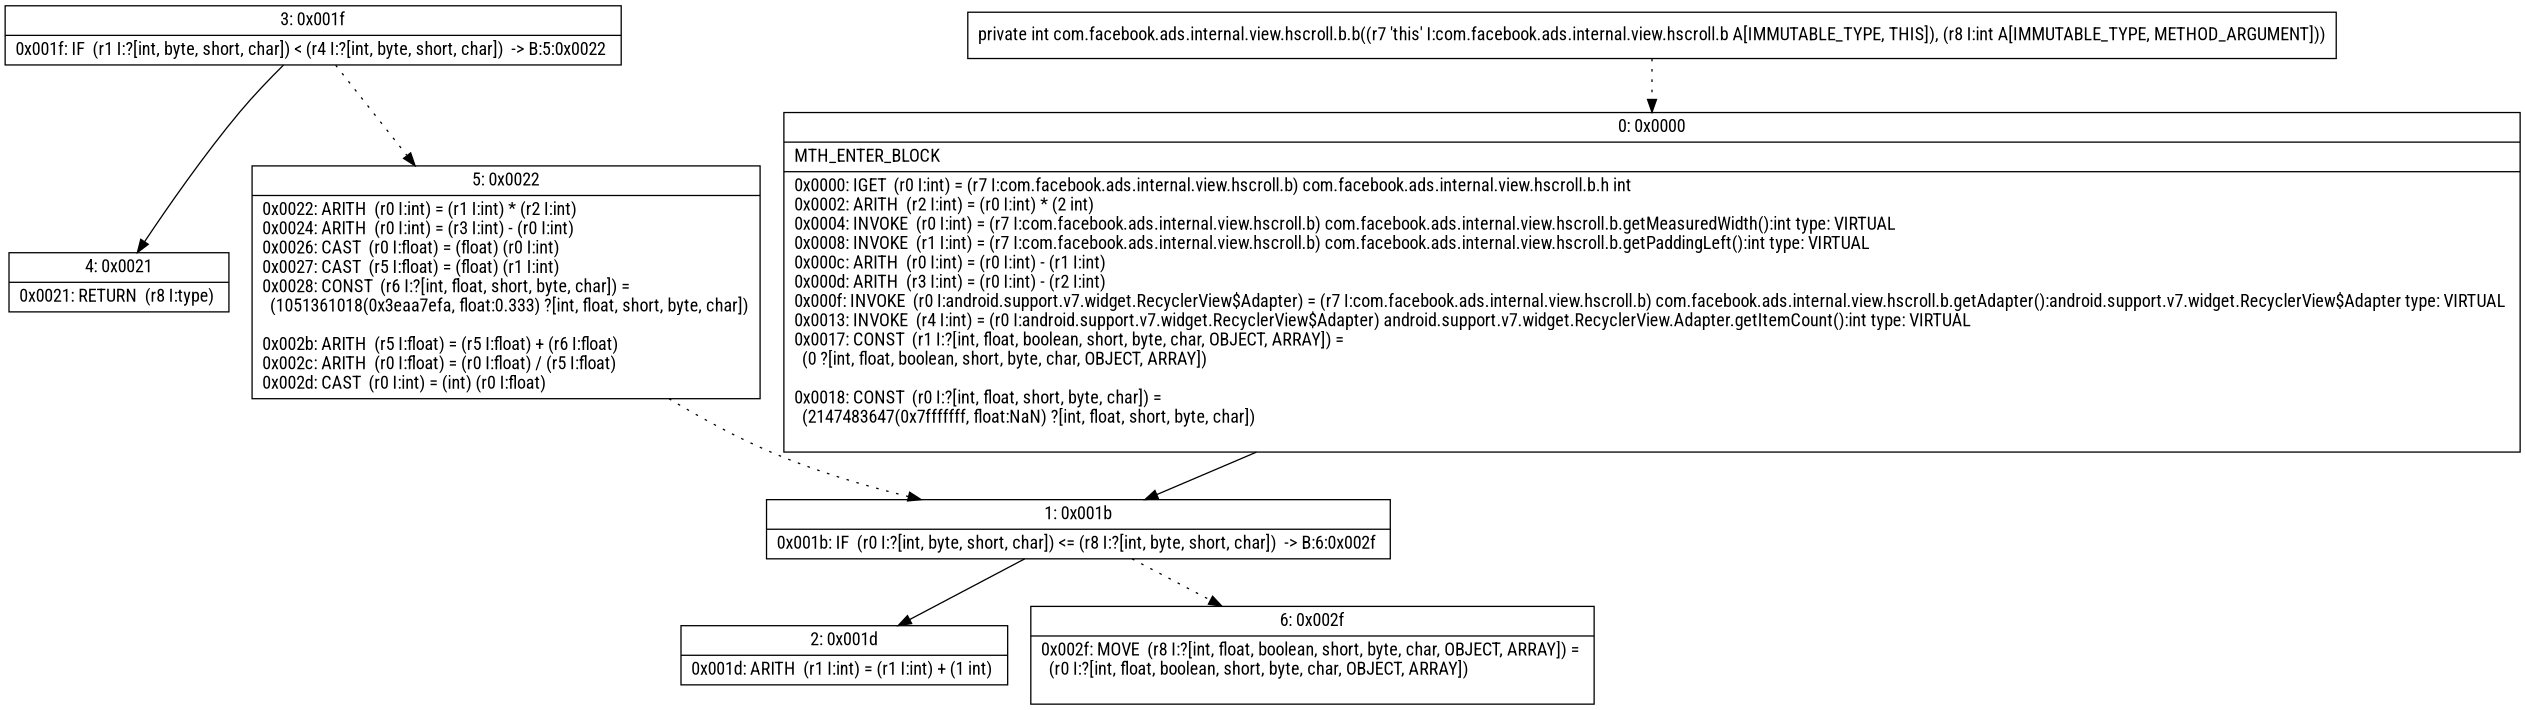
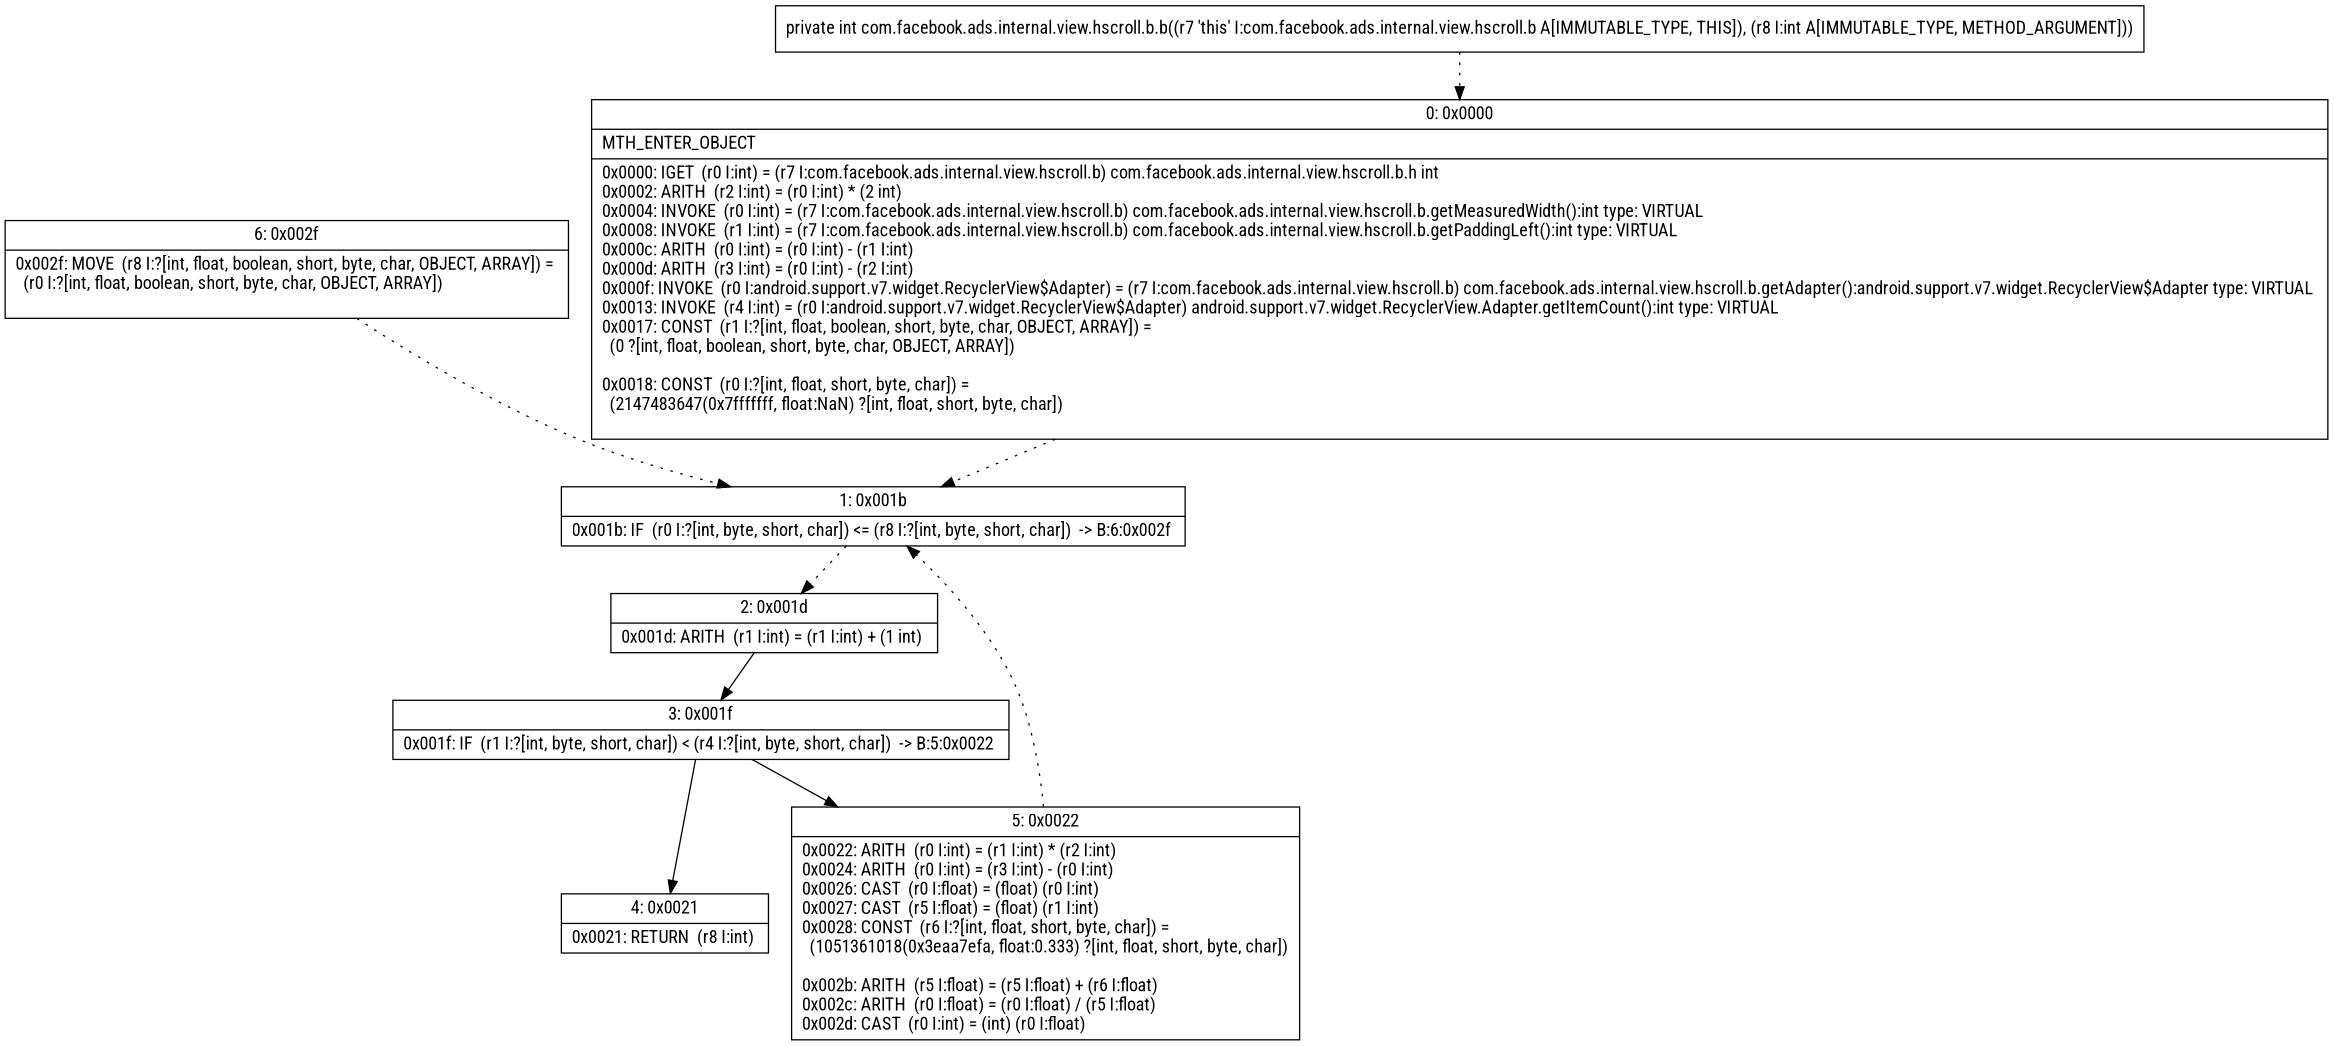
(371, 110) -> (789, 780)
(867, 156) -> (680, 143)
(119, 296) -> (665, 938)
(1207, 473) -> (1004, 461)
(1171, 579) -> (530, 417)
(967, 589) -> (828, 565)
none -> (741, 671)
